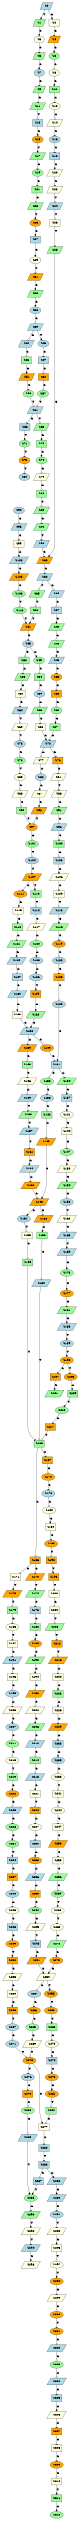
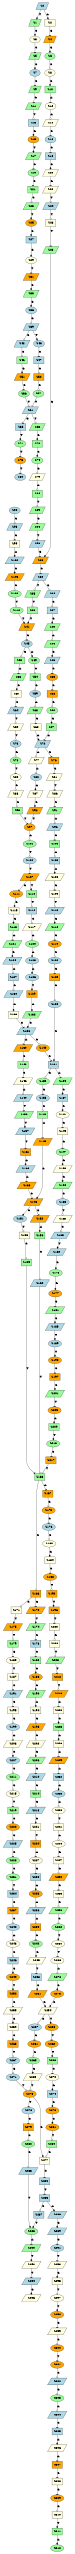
(69, 1368) -> (55, 1401)
